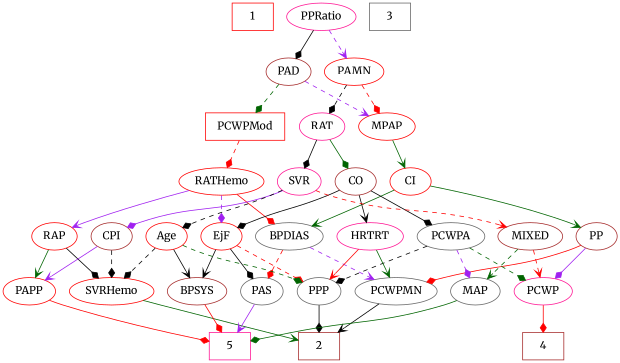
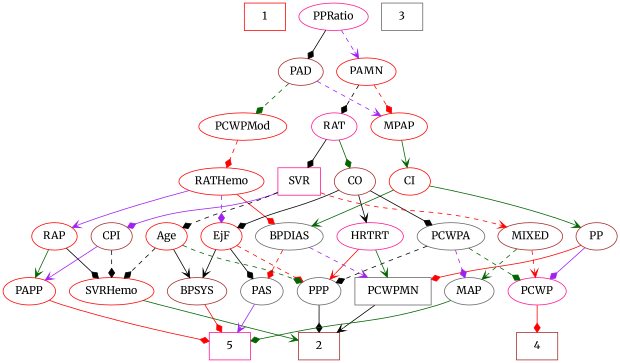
(245, 127) -> (243, 127)
(299, 181) -> (299, 181)
(396, 291) -> (393, 291)
